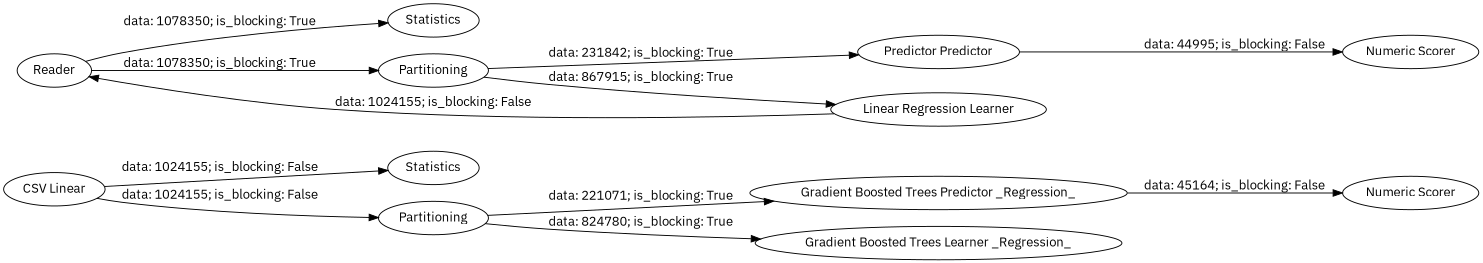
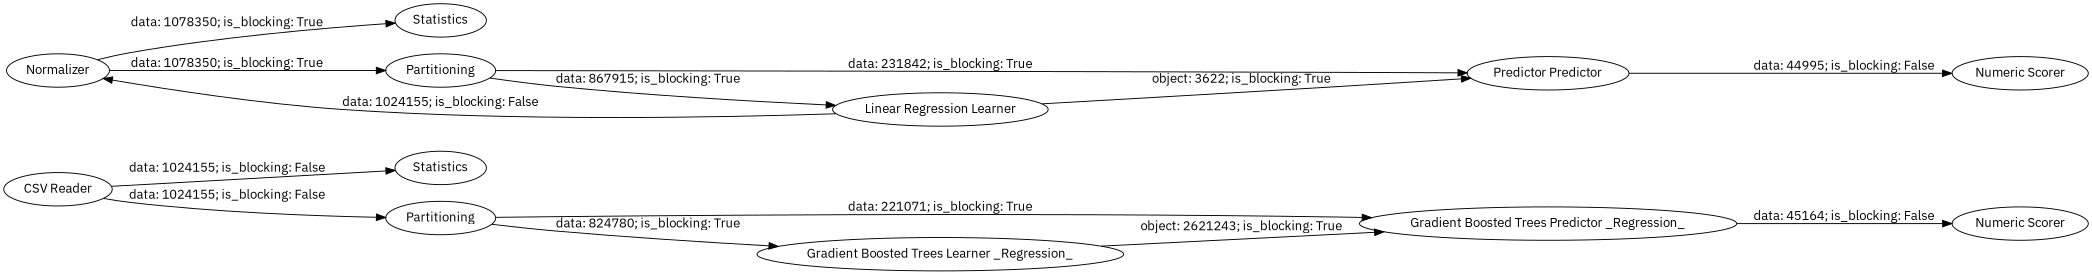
(54, 71) -> (58, 71)
none -> (1252, 92)
(54, 189) -> (58, 189)
none -> (1238, 239)
